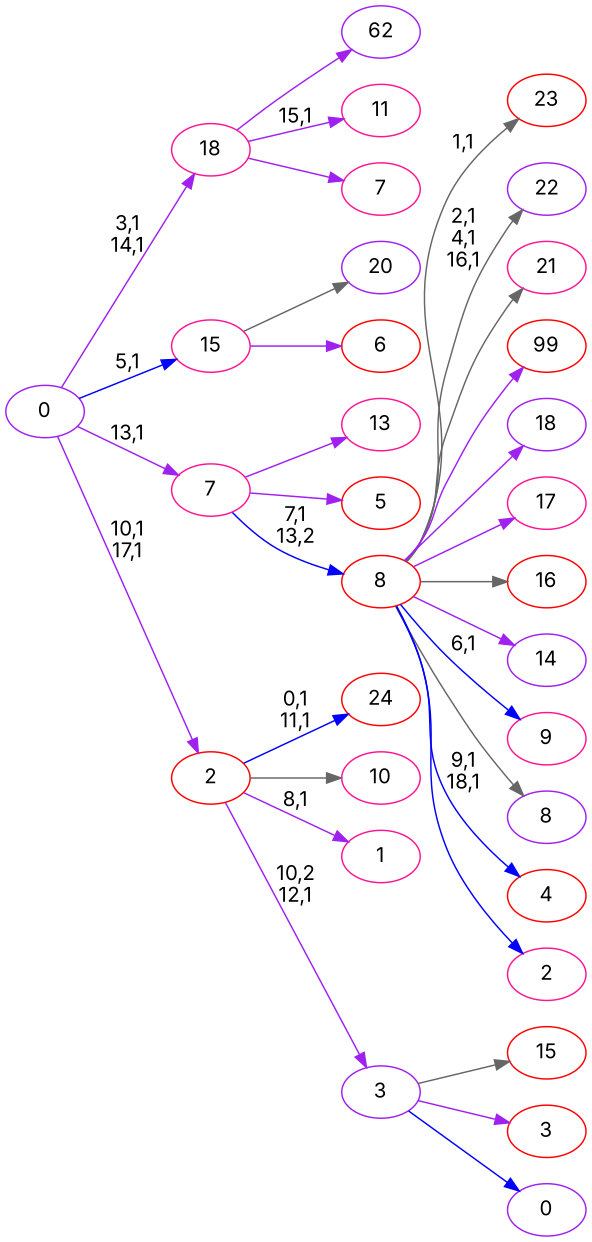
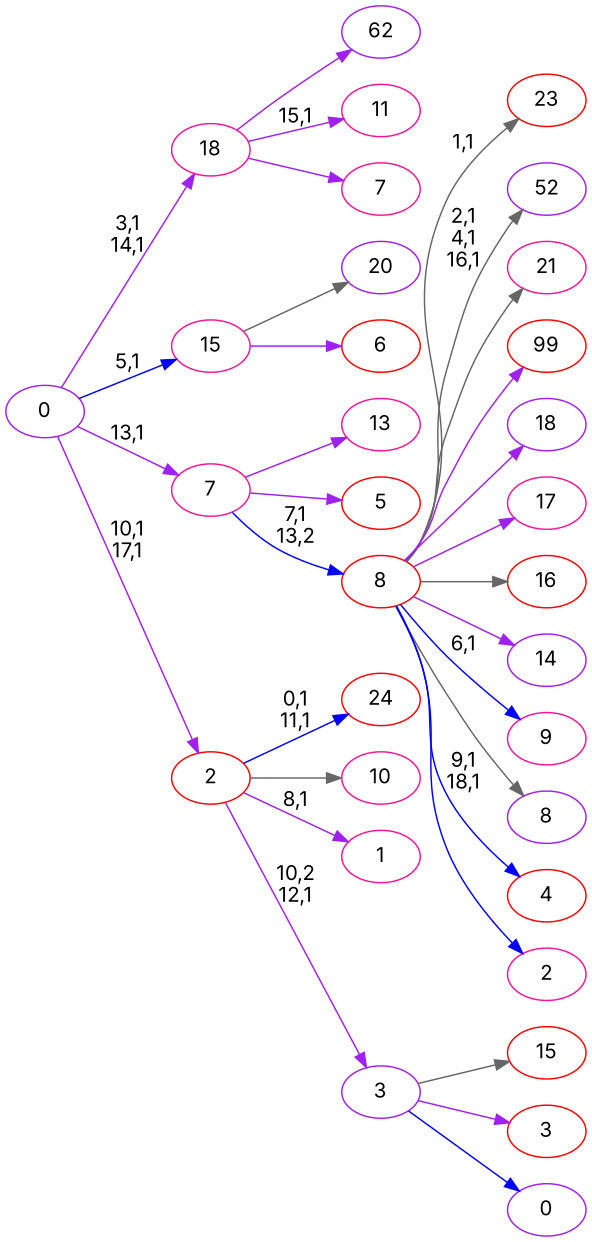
(547, 189) -> (547, 189)
